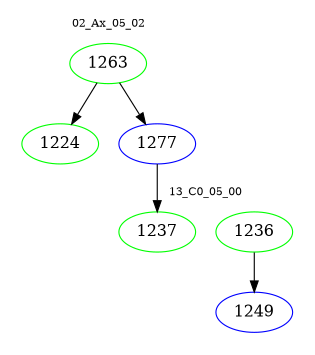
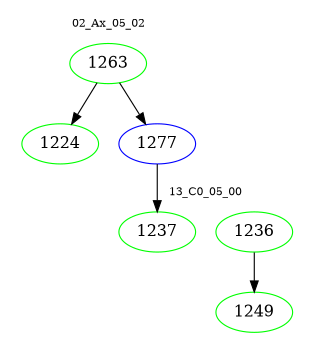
(254, 312) -> (254, 312)
